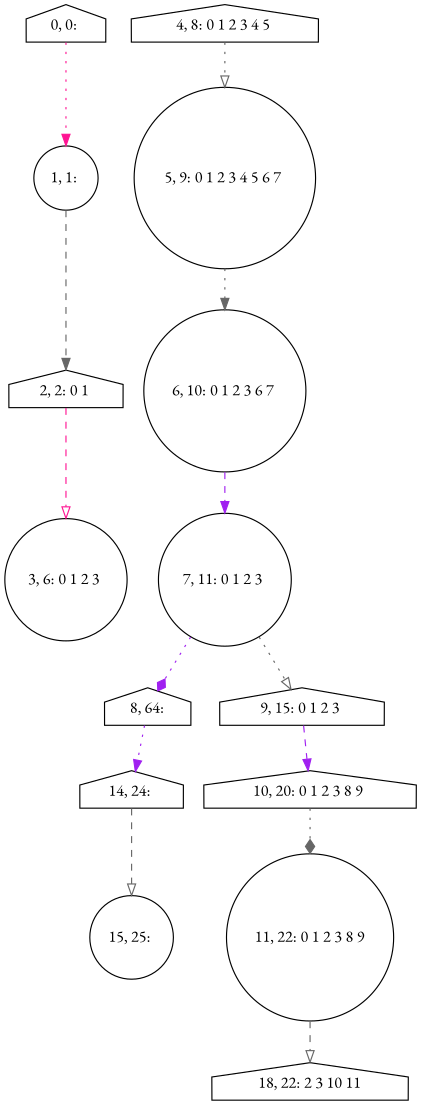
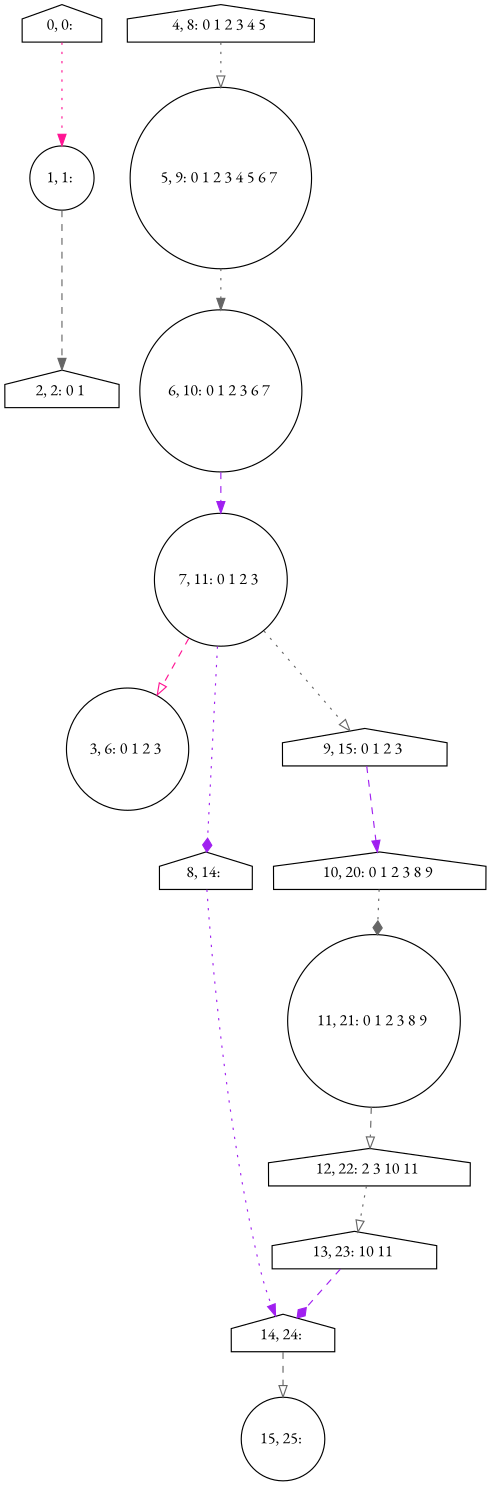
(66, 457) -> (176, 661)
(148, 709) -> (206, 873)
(310, 937) -> (374, 1021)
(310, 1083) -> (369, 1169)
none -> (354, 1252)
